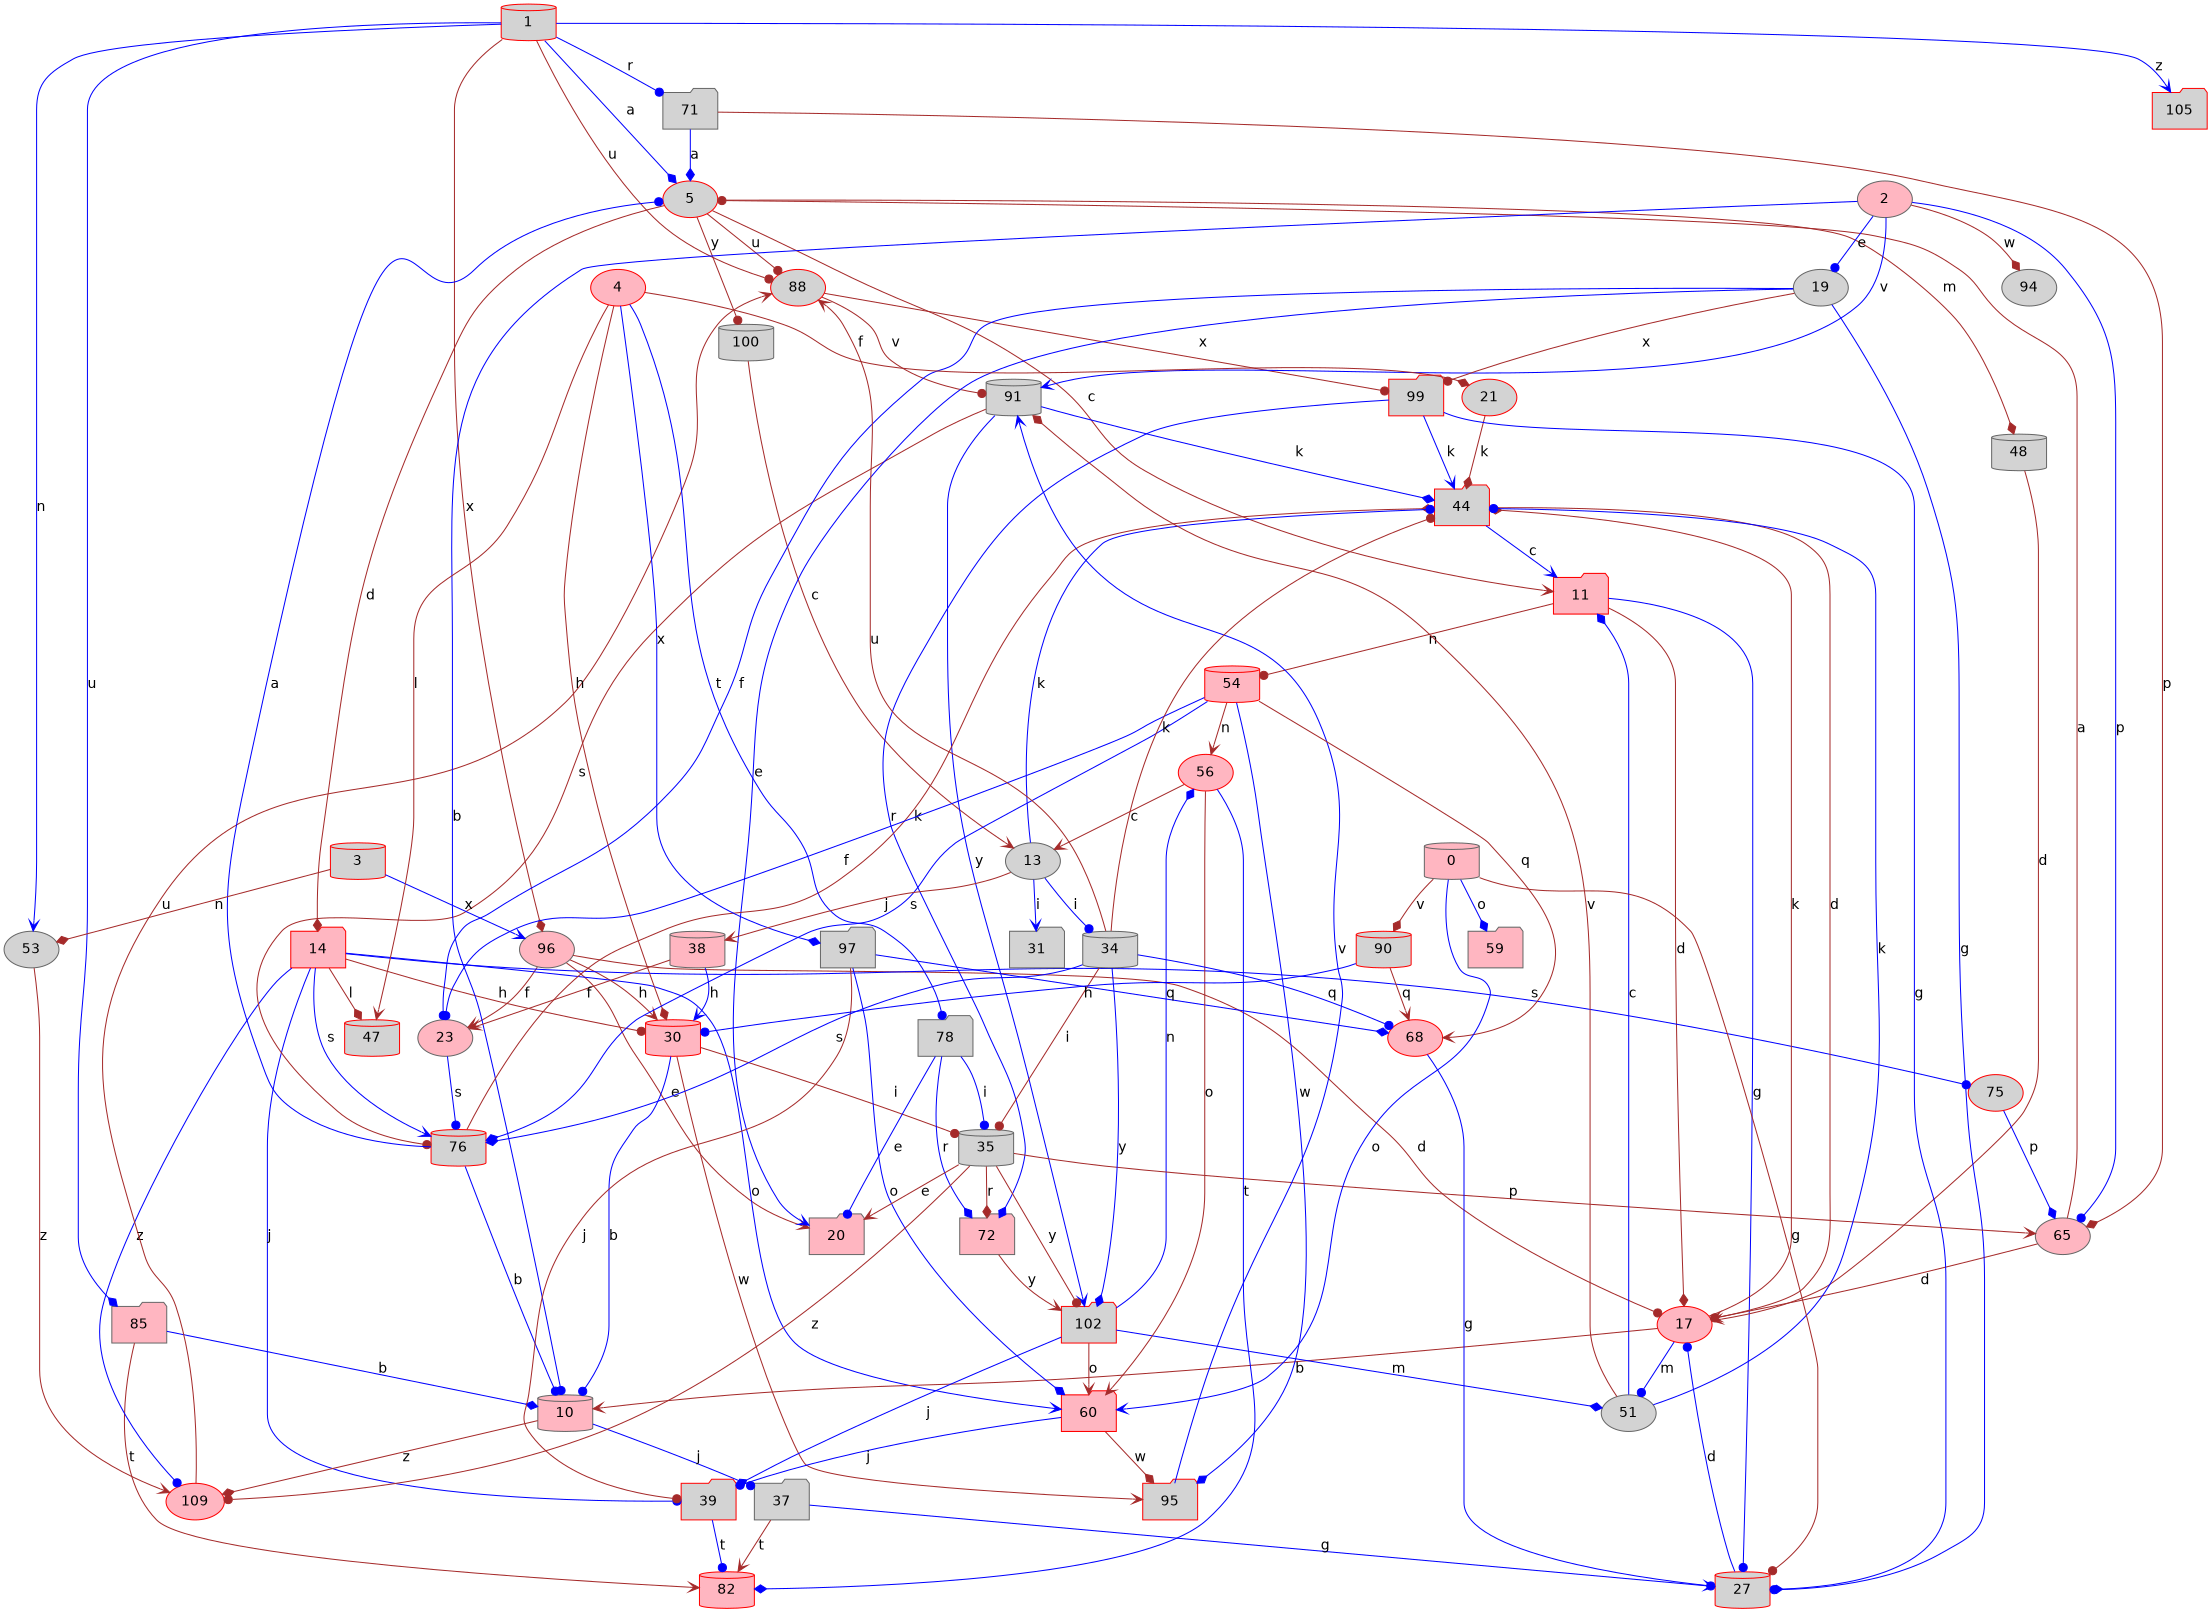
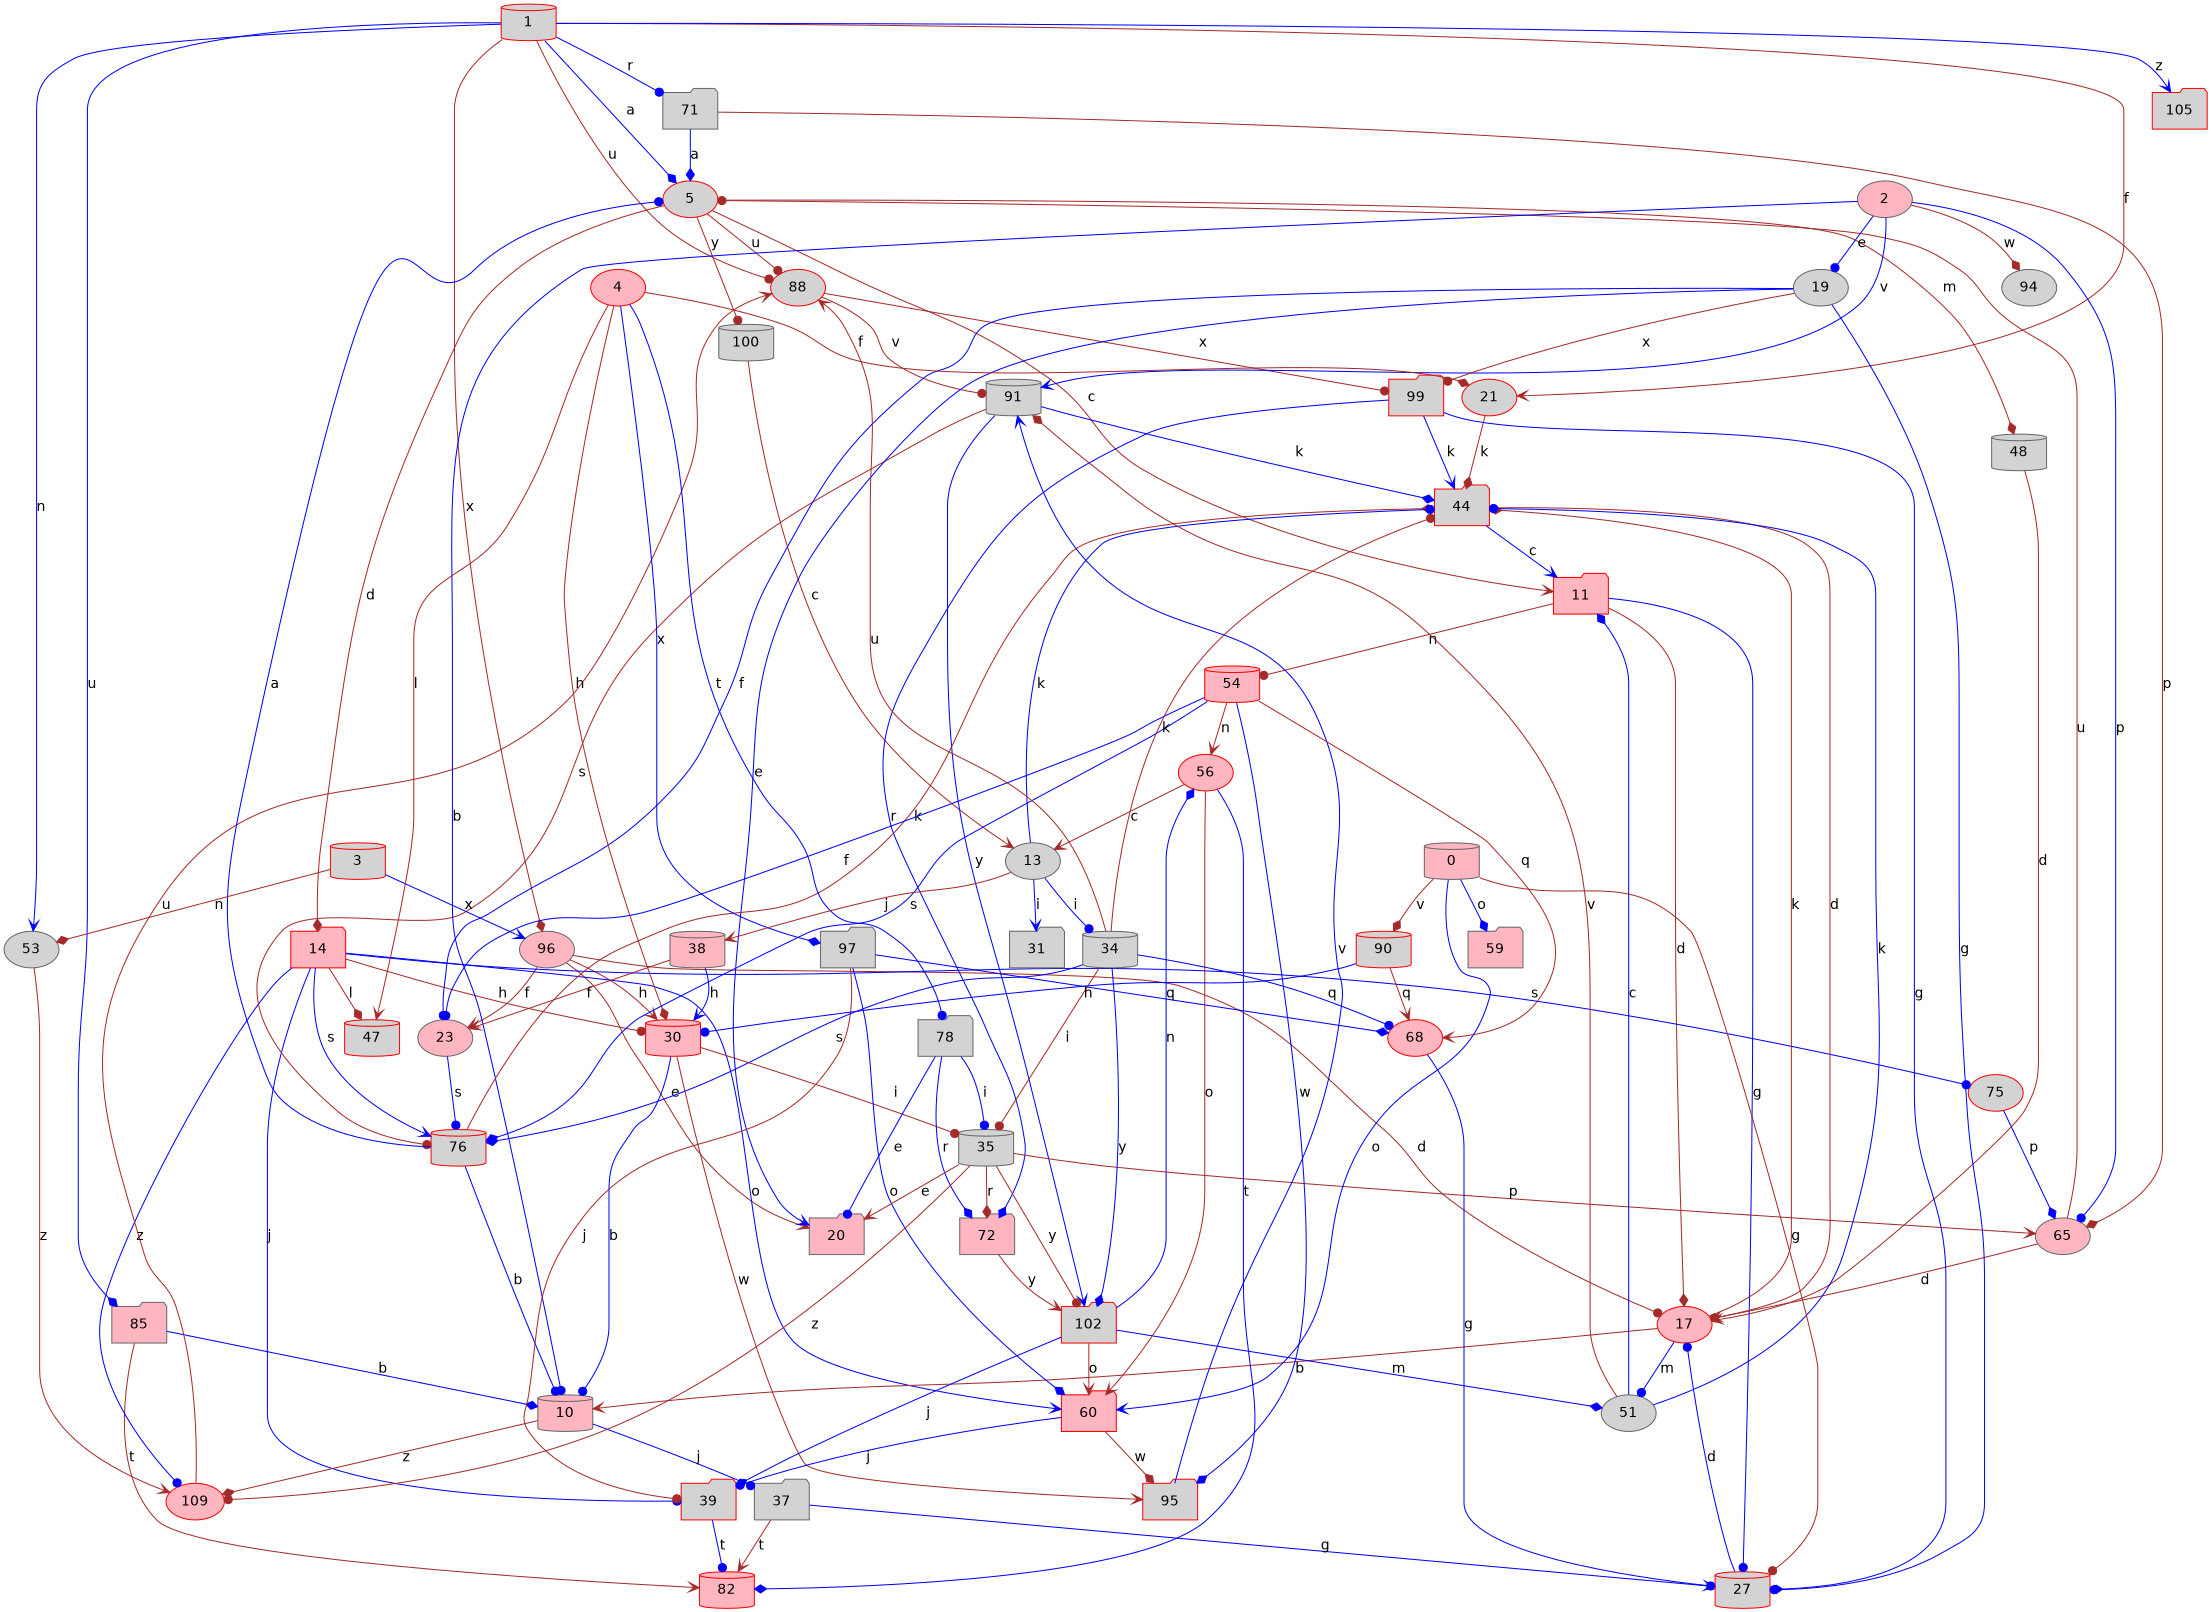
none -> (1731, 50)
(2082, 728) -> (2082, 728)
